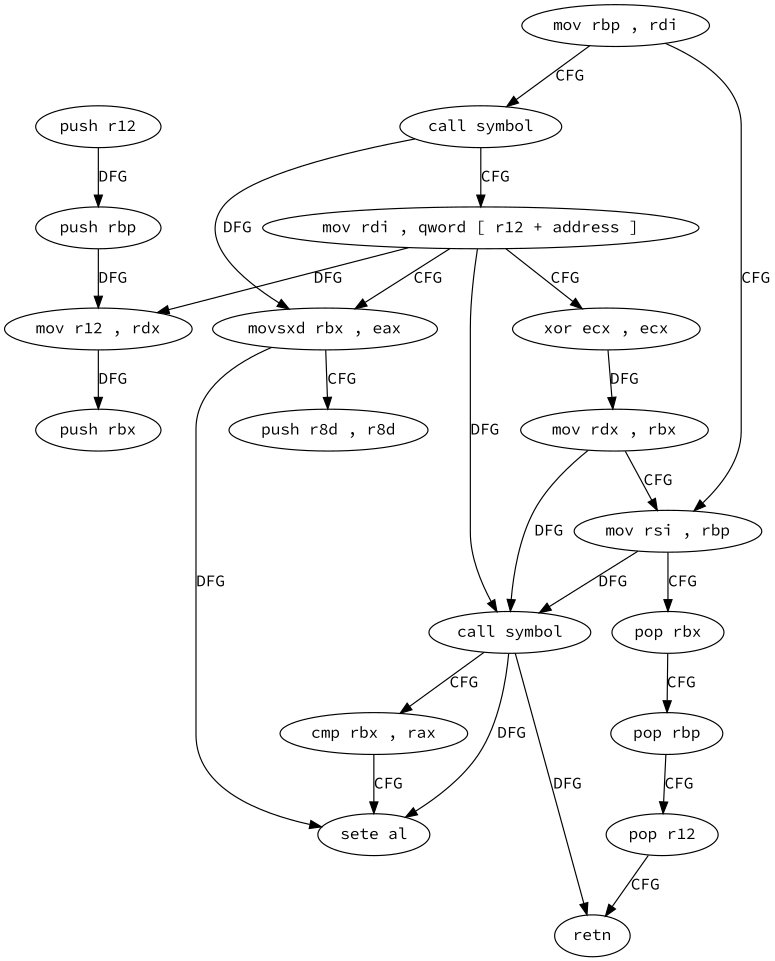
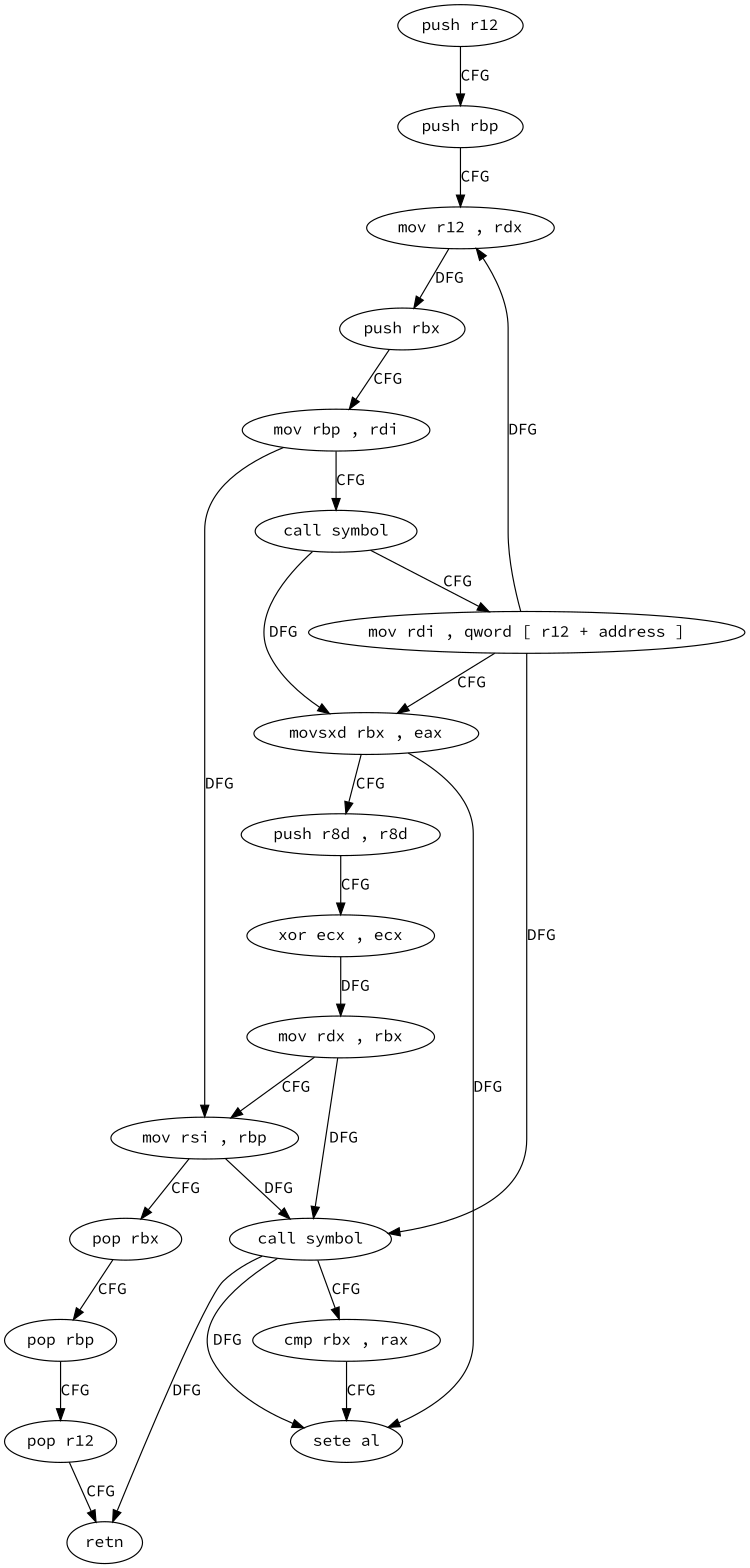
(113, 177) -> (475, 76)
(539, 275) -> (341, 879)
(113, 278) -> (475, 177)
(756, 278) -> (219, 784)
none -> (373, 374)
